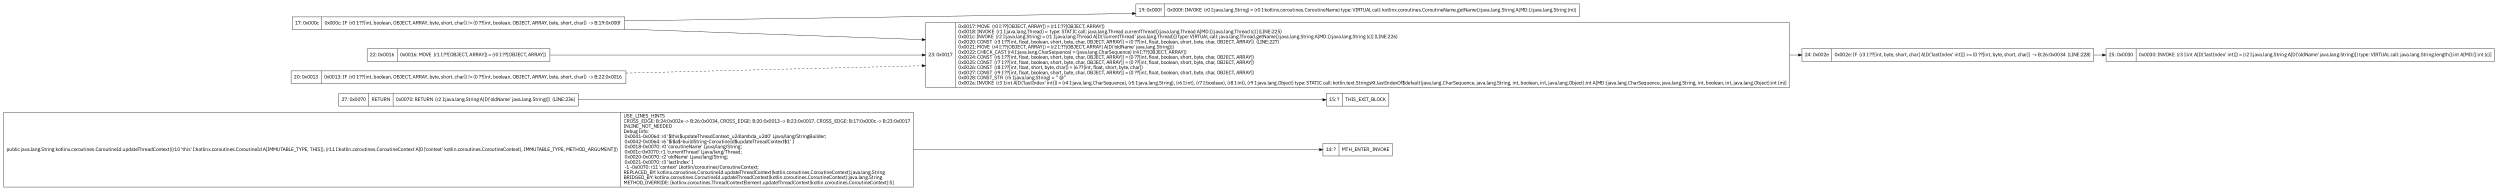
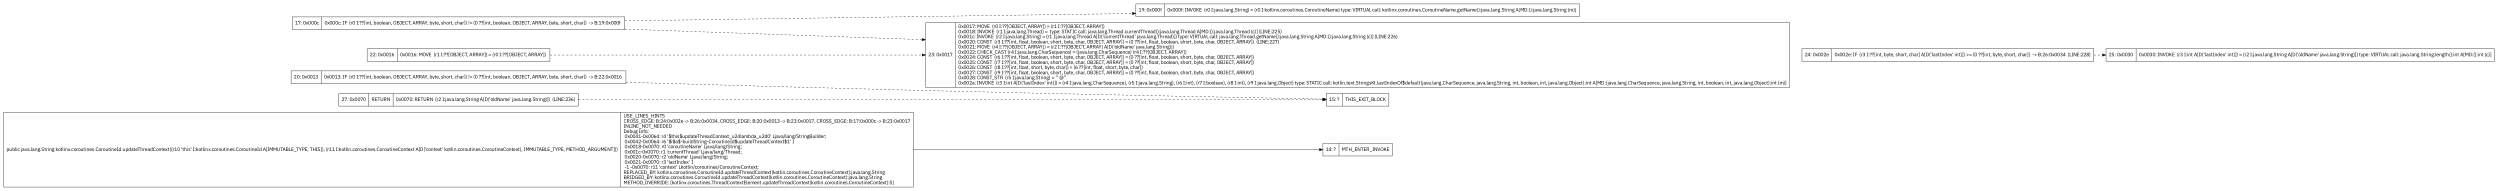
(879, 17) -> (879, 17)
(773, 34) -> (773, 34)
(736, 55) -> (736, 55)
(1794, 55) -> none
(2098, 55) -> (2098, 55)
(774, 69) -> (974, 92)
(951, 100) -> (951, 100)
